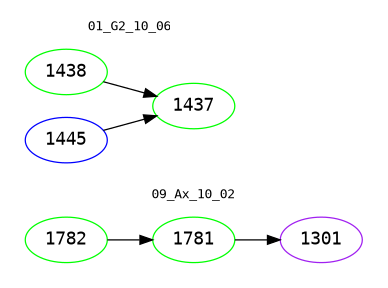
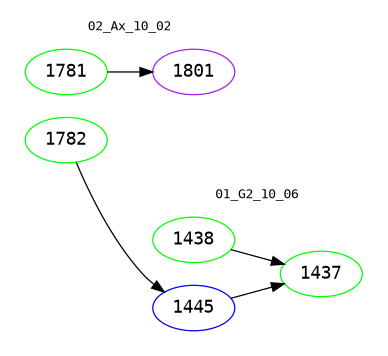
(194, 195) -> (130, 27)
(124, 240) -> (109, 228)
(321, 240) -> (194, 72)
